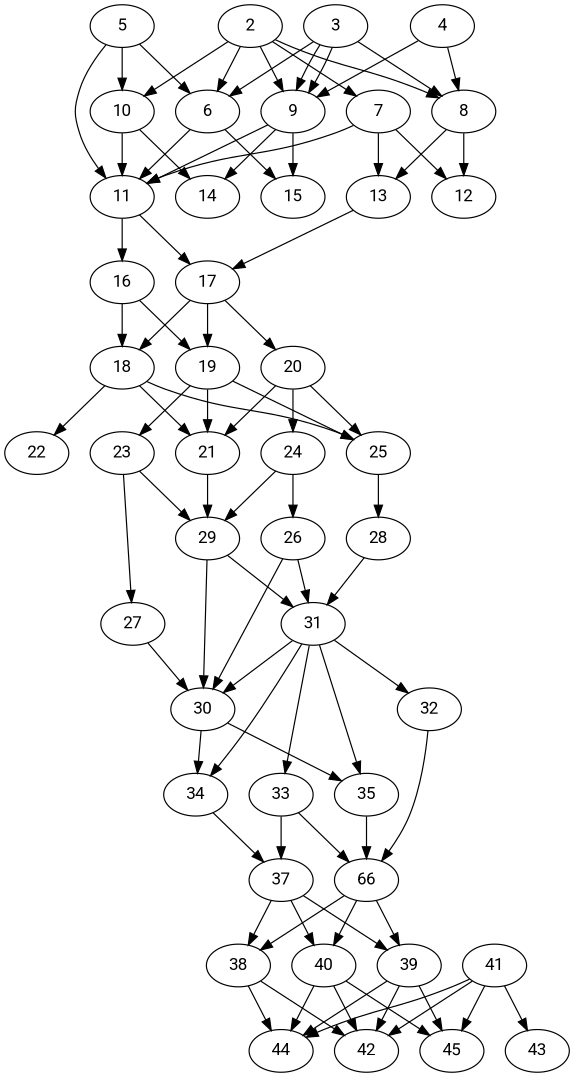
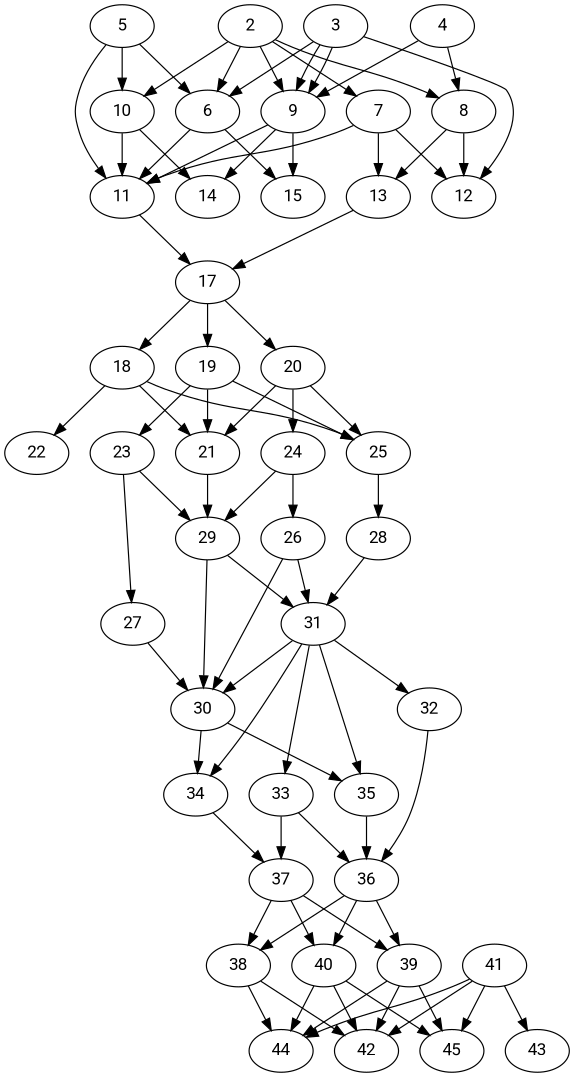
(395, 66) -> (477, 77)
(122, 282) -> none
(367, 880) -> (367, 880)
